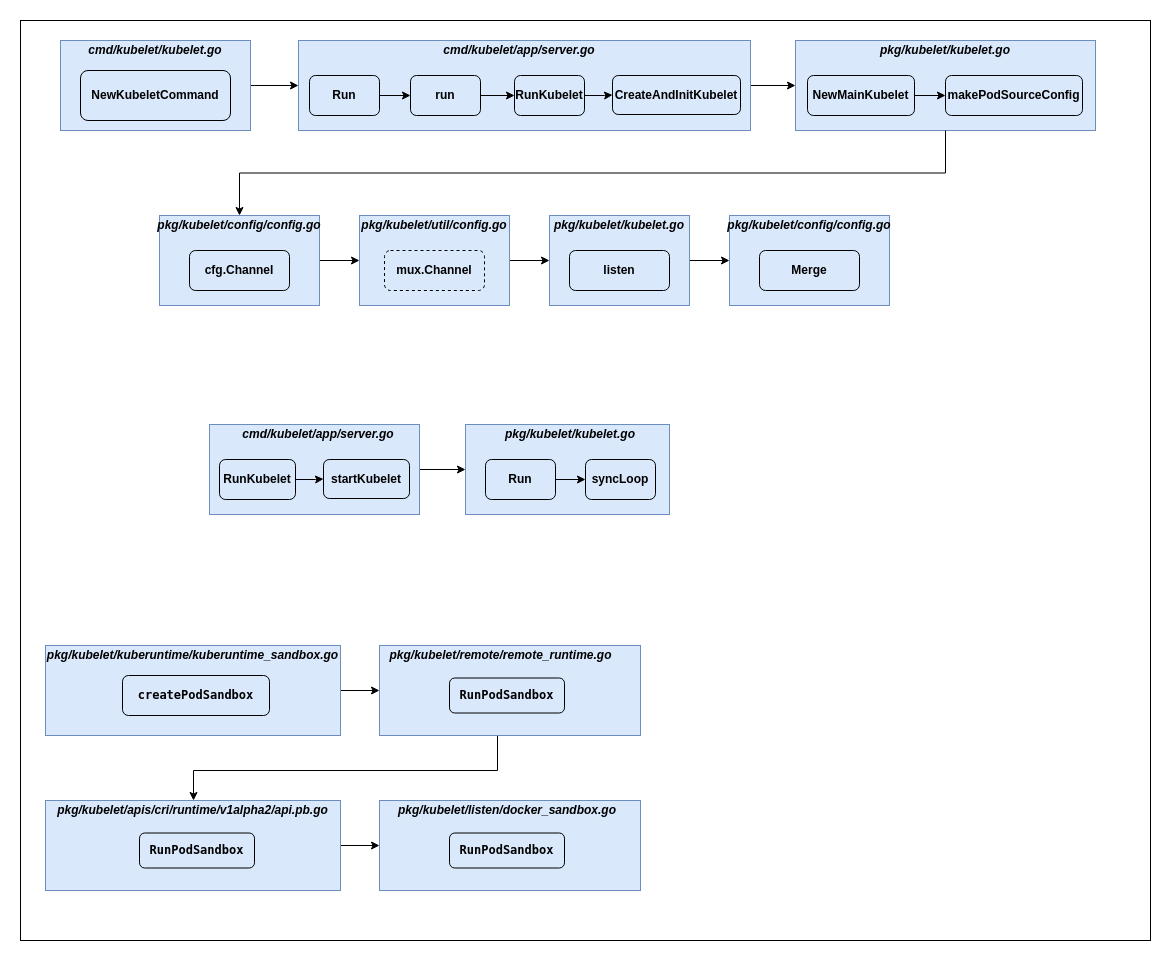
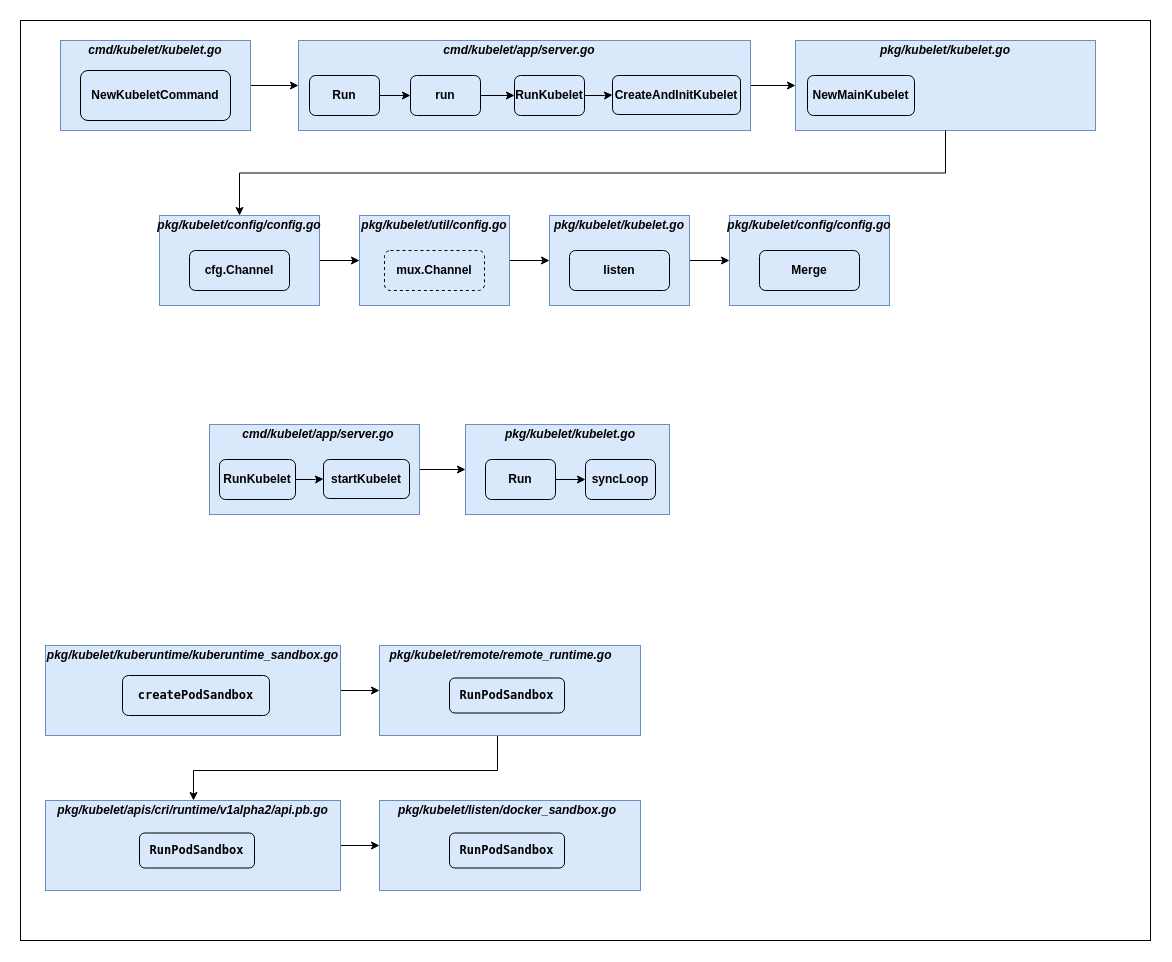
(934, 96) -> none
(1014, 96) -> none
